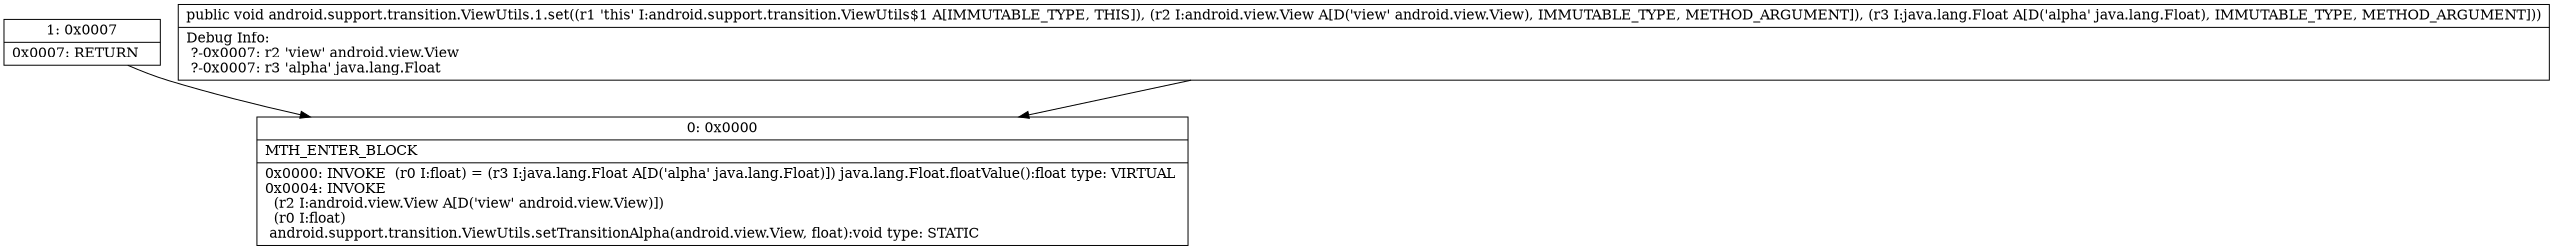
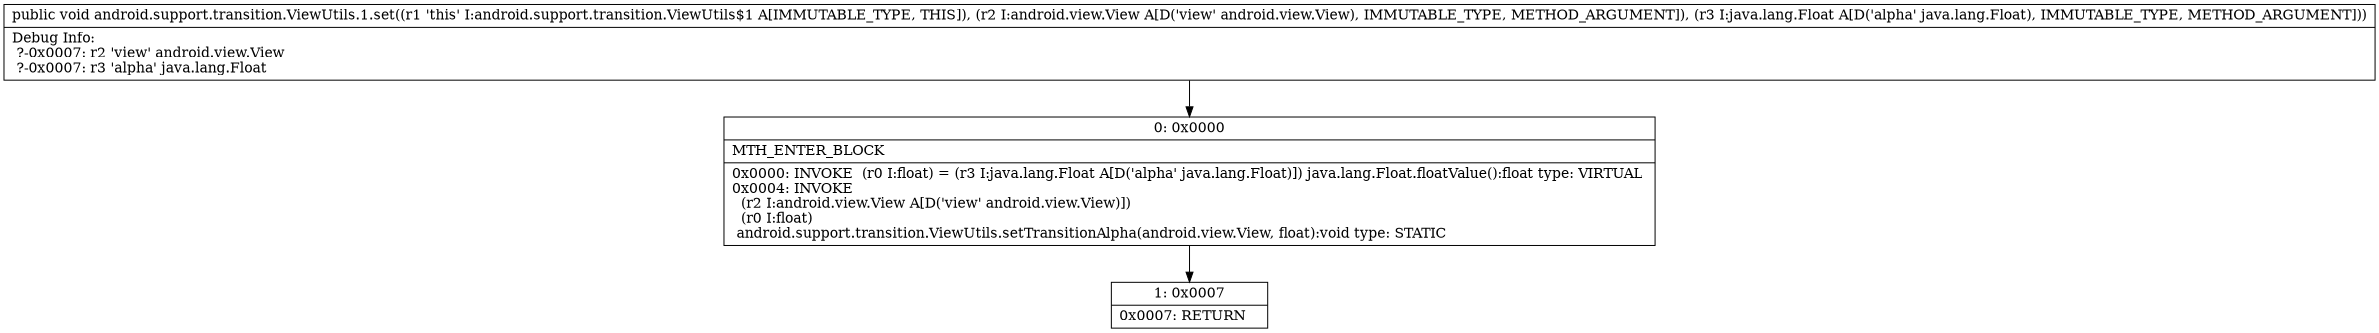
(213, 93) -> (1190, 259)
